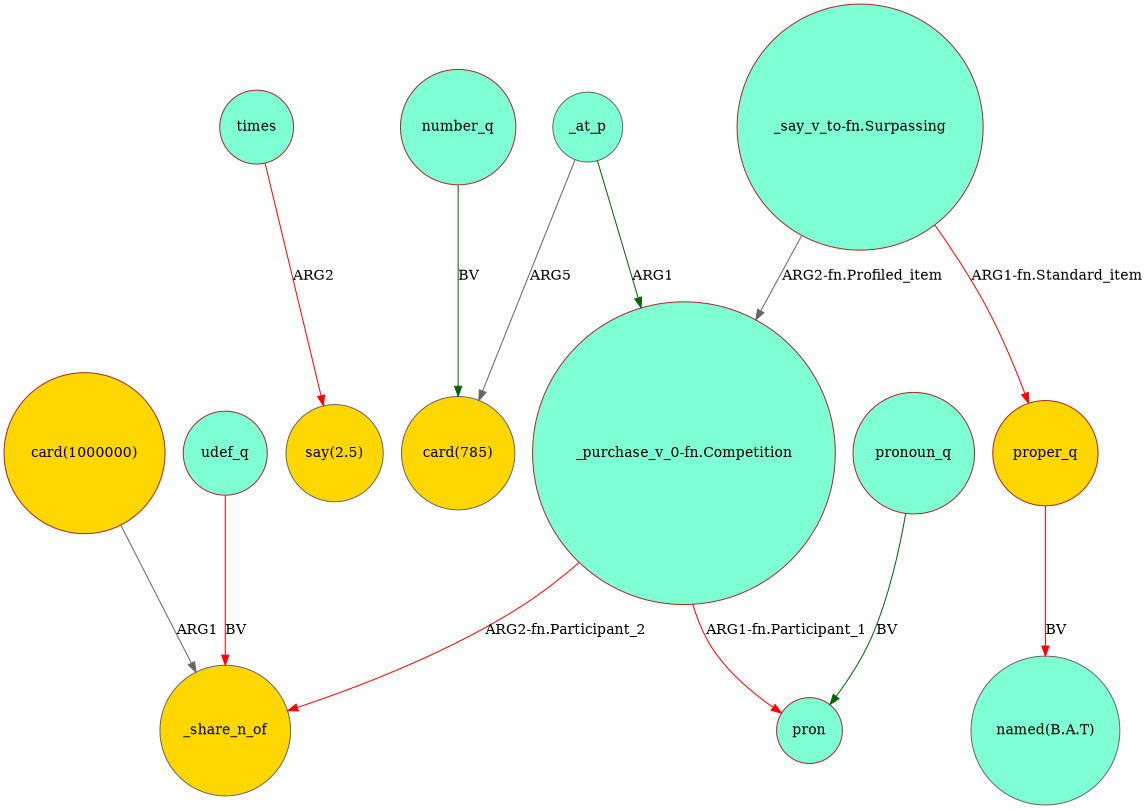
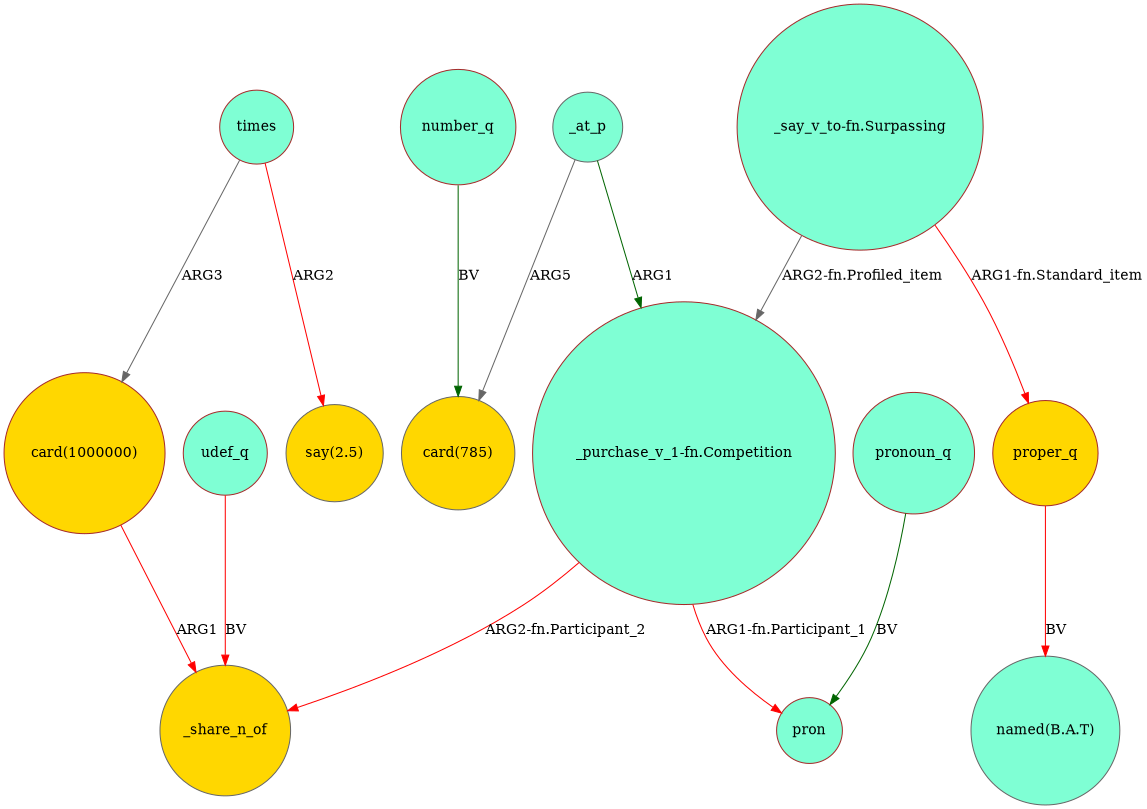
none -> (183, 266)
(684, 453) -> (684, 453)
(156, 594) -> (156, 594)
